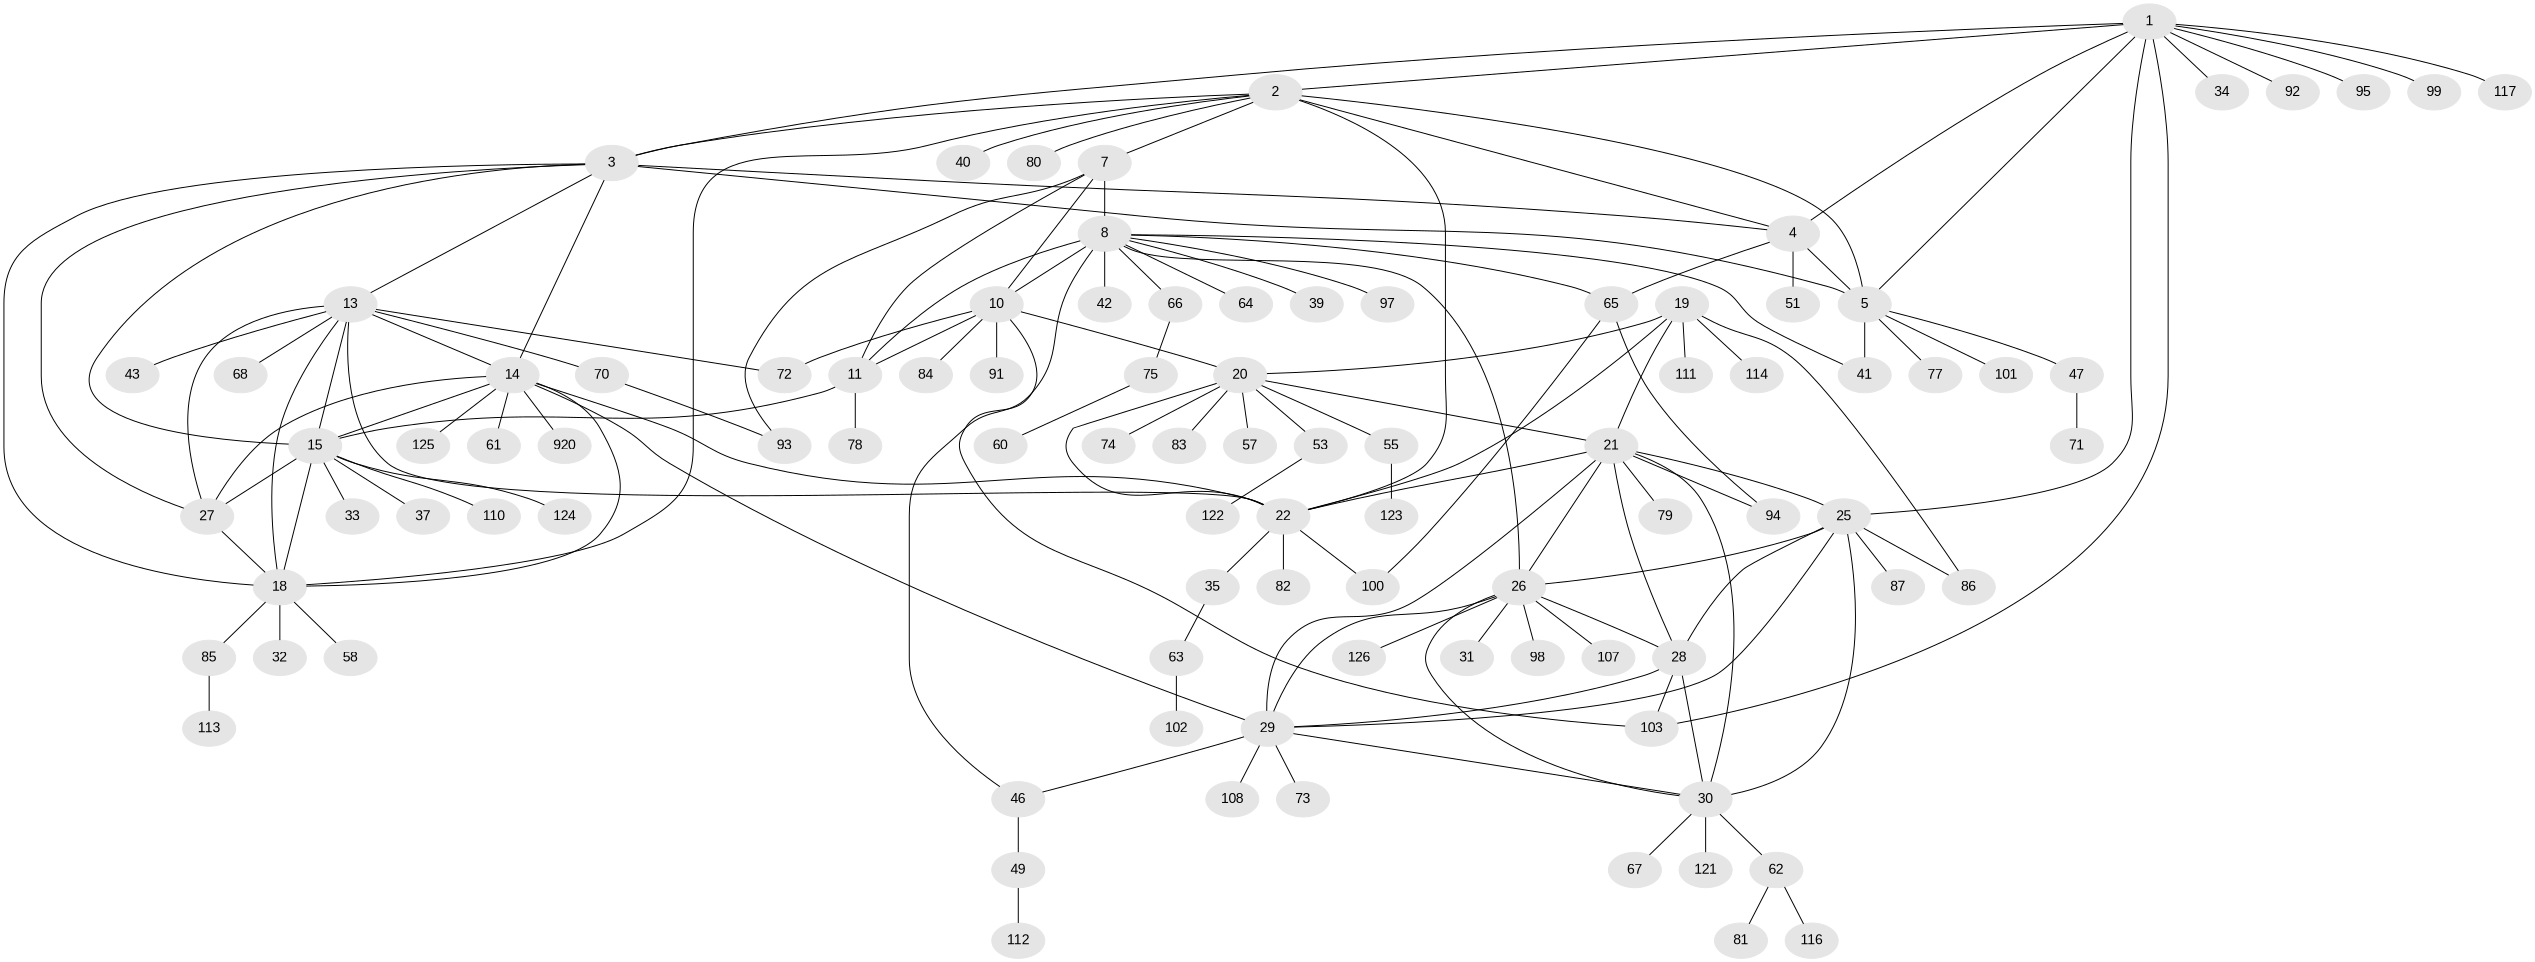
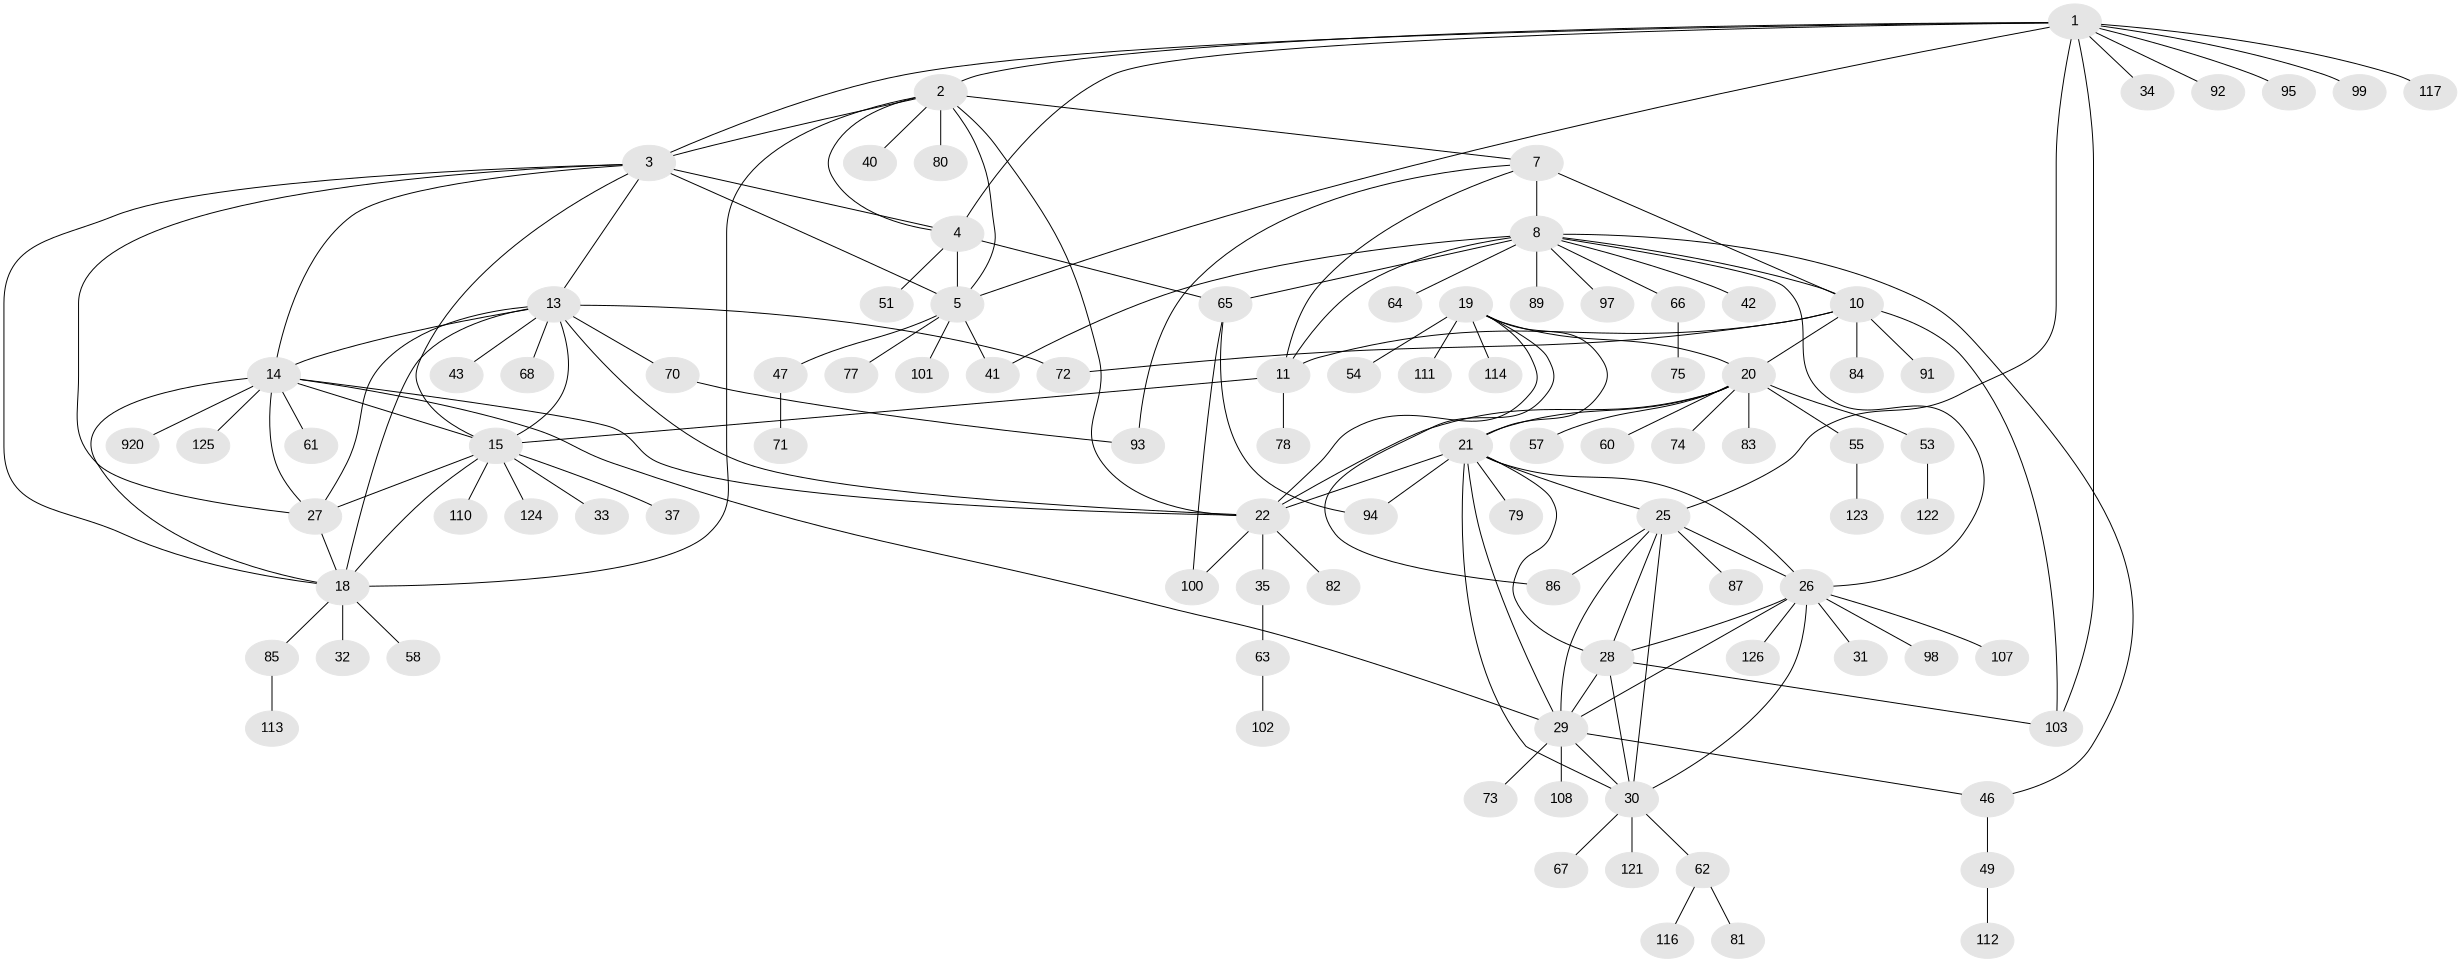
(1317, 304) -> (1537, 304)
none -> (1354, 375)
(1076, 410) -> (1678, 410)
